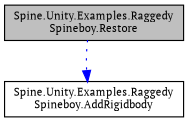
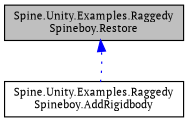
(86, 55) -> (102, 67)
